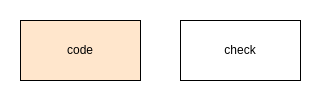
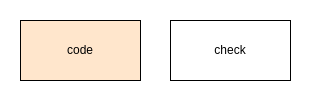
(241, 51) -> (231, 51)
